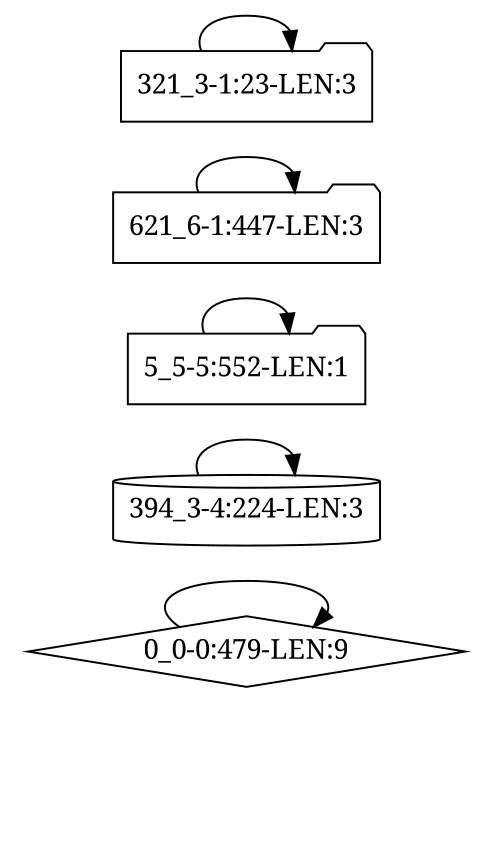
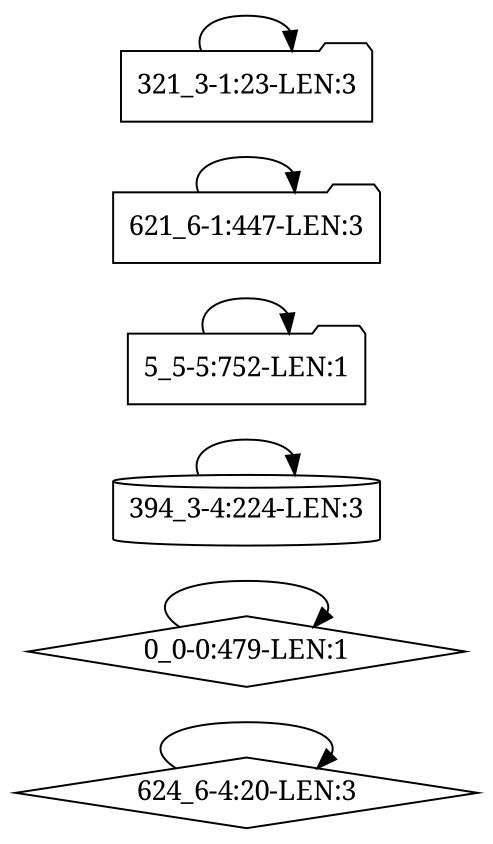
(247, 369) -> (247, 369)
(247, 652) -> (247, 652)
none -> (247, 793)
